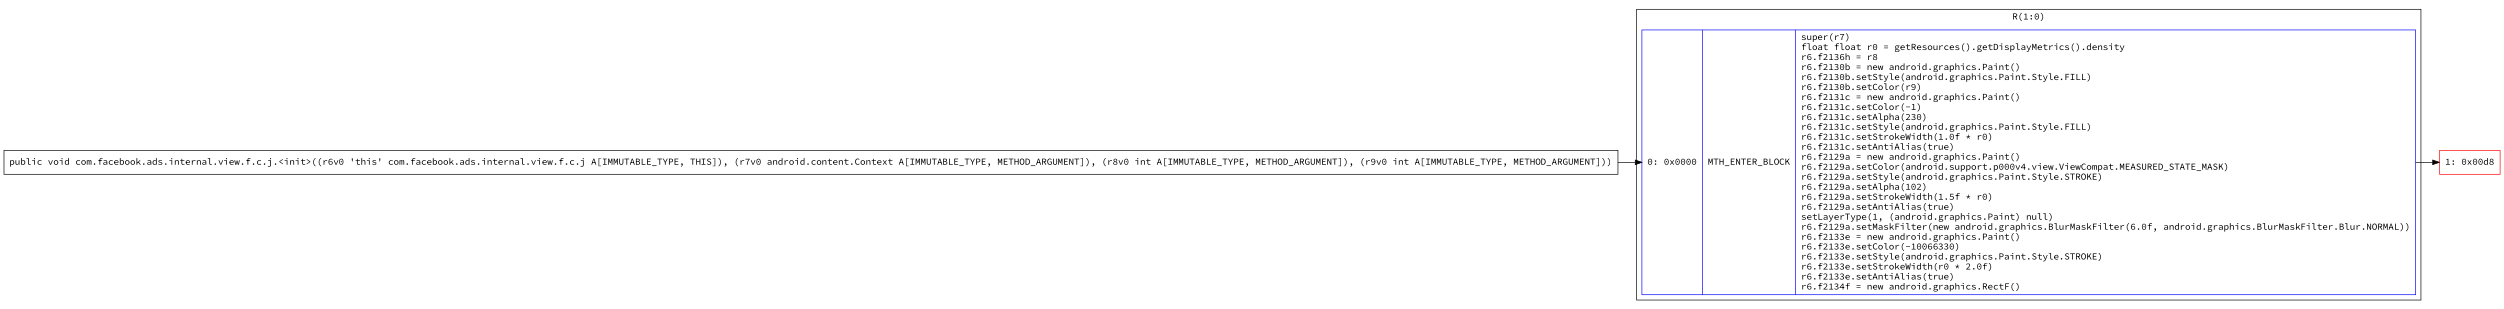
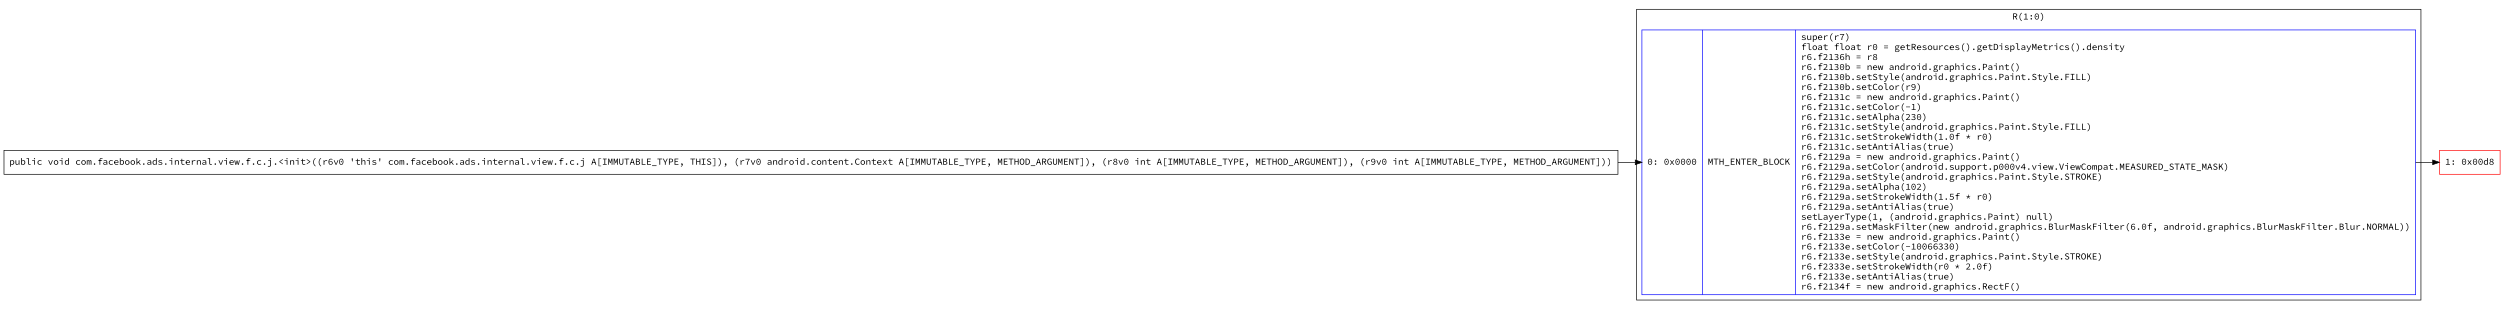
(1897, 267) -> (1897, 267)
